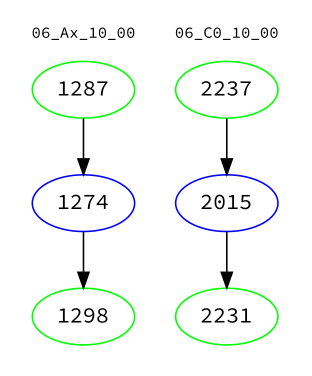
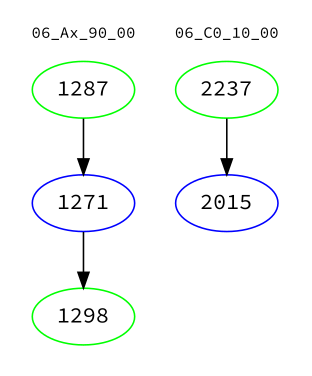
(84, 34) -> (84, 34)
(83, 203) -> (83, 203)
(227, 317) -> none
